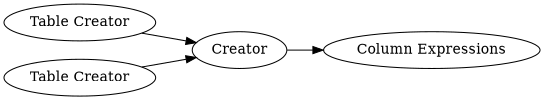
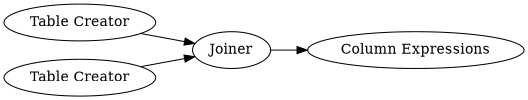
(240, 50) -> (232, 50)
